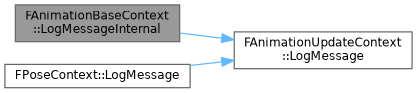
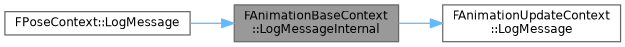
(206, 64) -> (206, 23)
